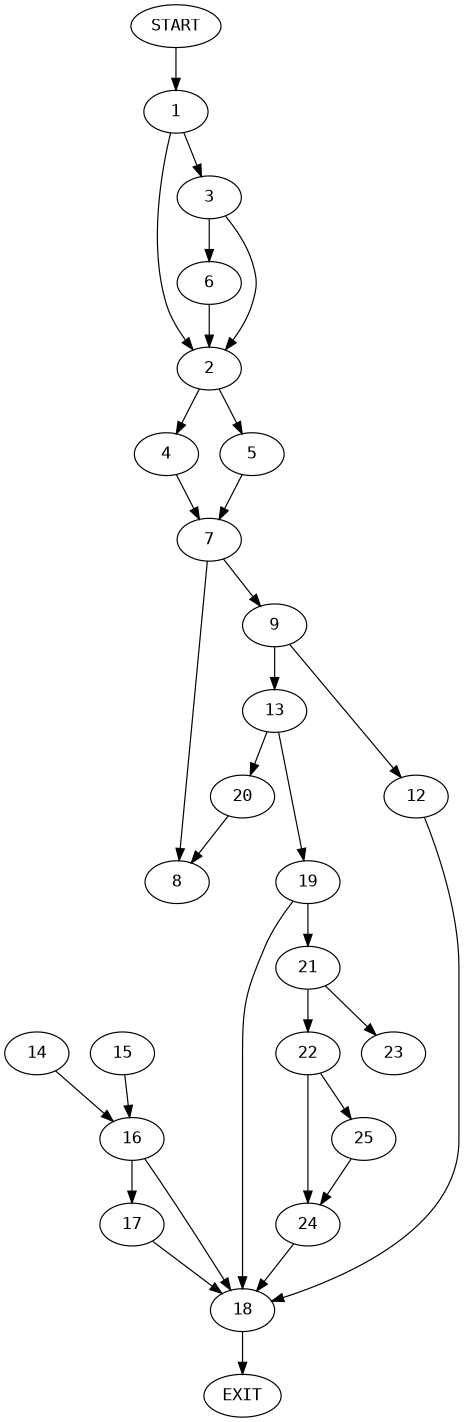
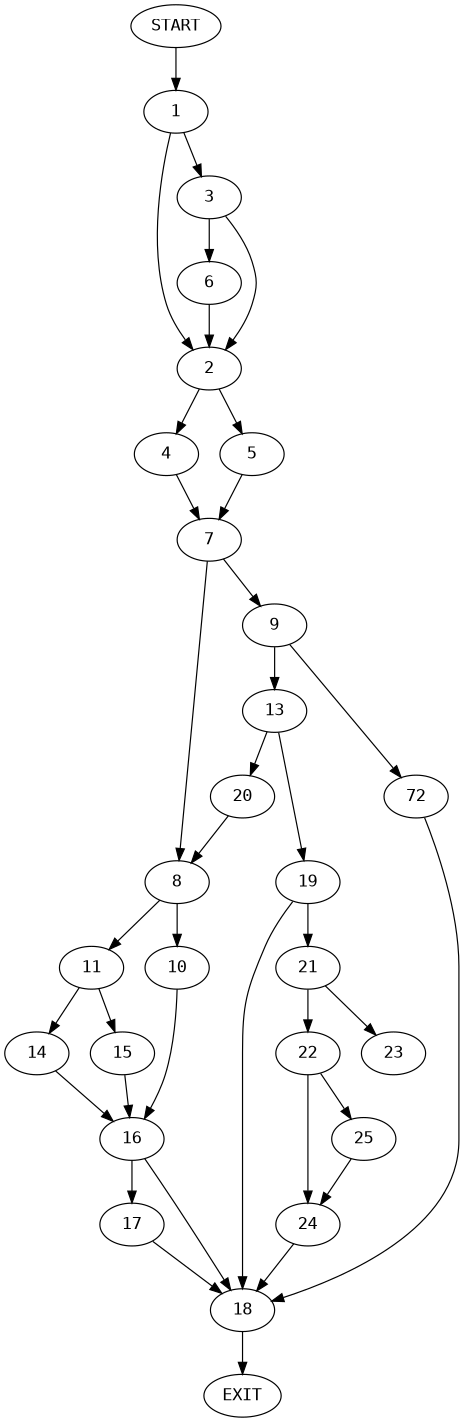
(416, 797) -> (416, 797)
none -> (92, 968)
none -> (177, 968)
